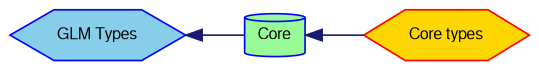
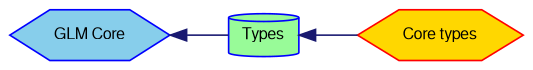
(98, 35) -> (90, 35)
(275, 35) -> (264, 35)
